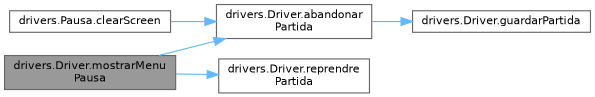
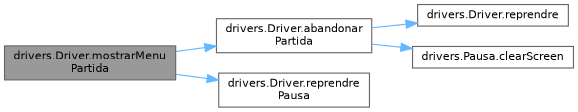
(188, 22) -> (386, 46)
(502, 22) -> (493, 15)
(90, 73) -> (90, 63)
(294, 76) -> (294, 90)
